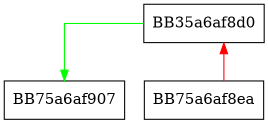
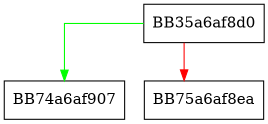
(224, 67) -> (184, 56)
(64, 100) -> (64, 100)
